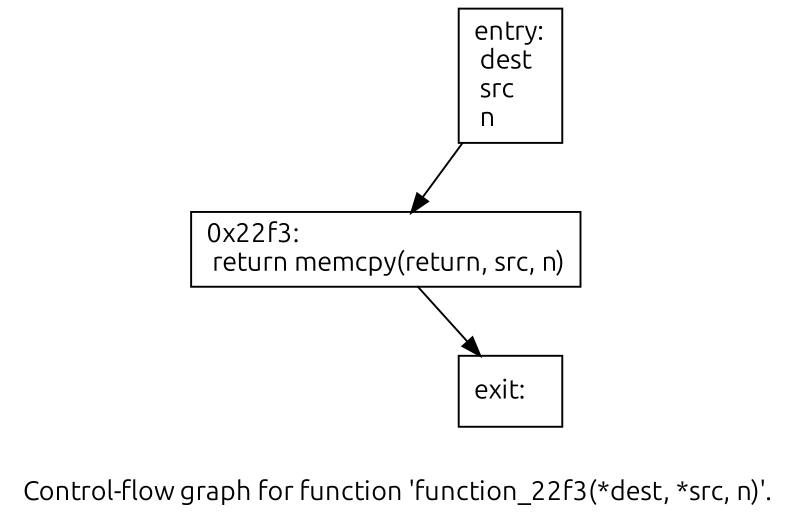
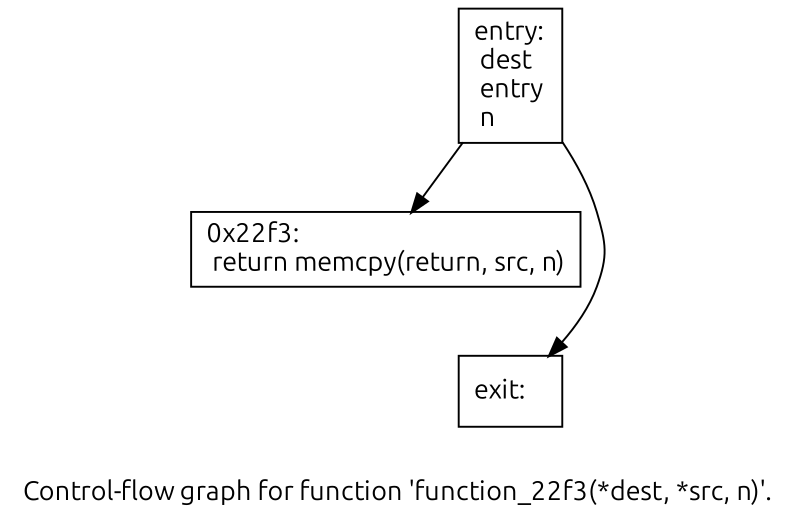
(495, 89) -> (510, 89)
(442, 314) -> (604, 243)
